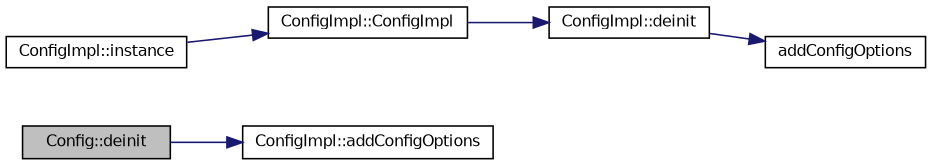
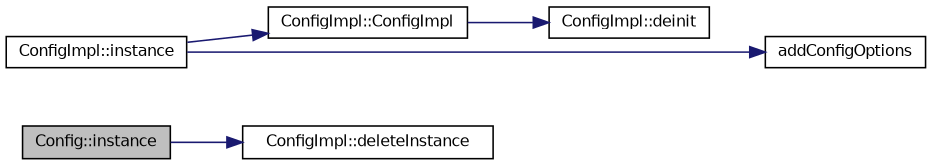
(729, 36) -> (468, 52)
(96, 142) -> (96, 142)
(368, 142) -> (368, 142)
